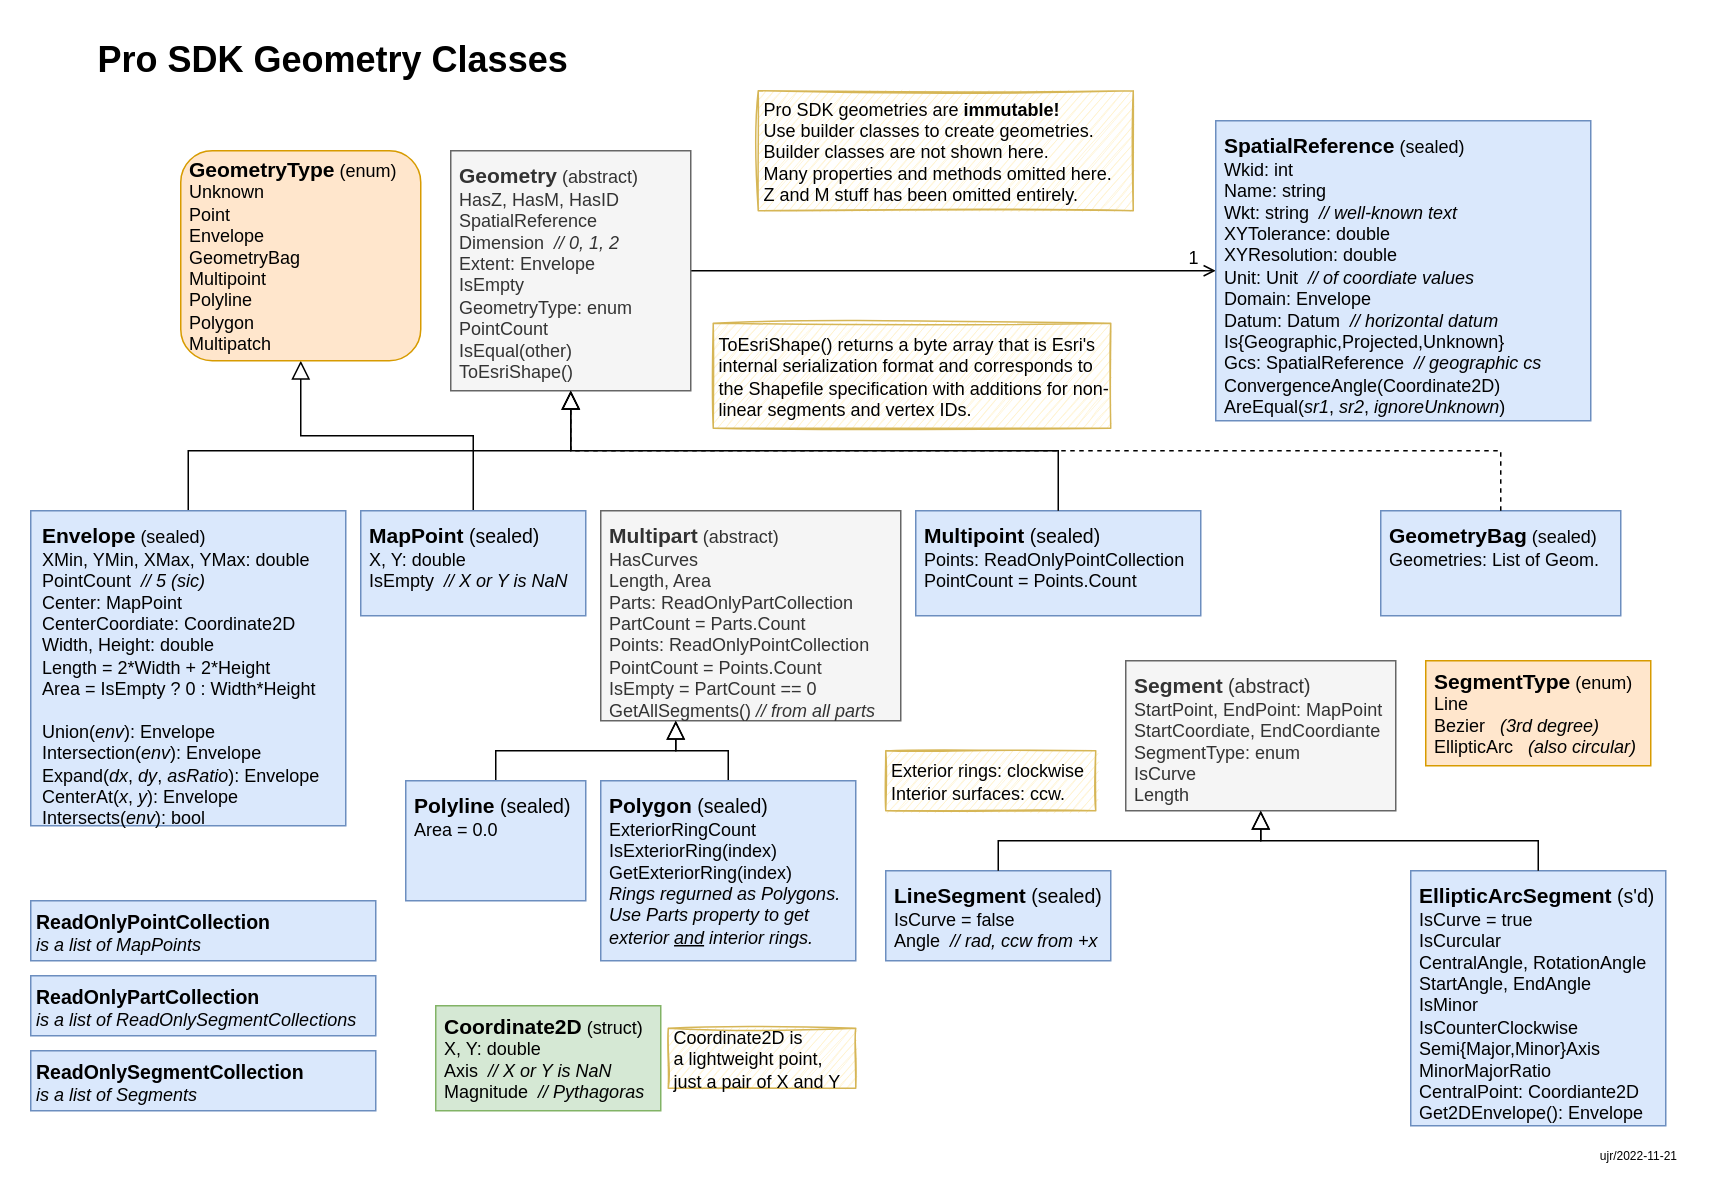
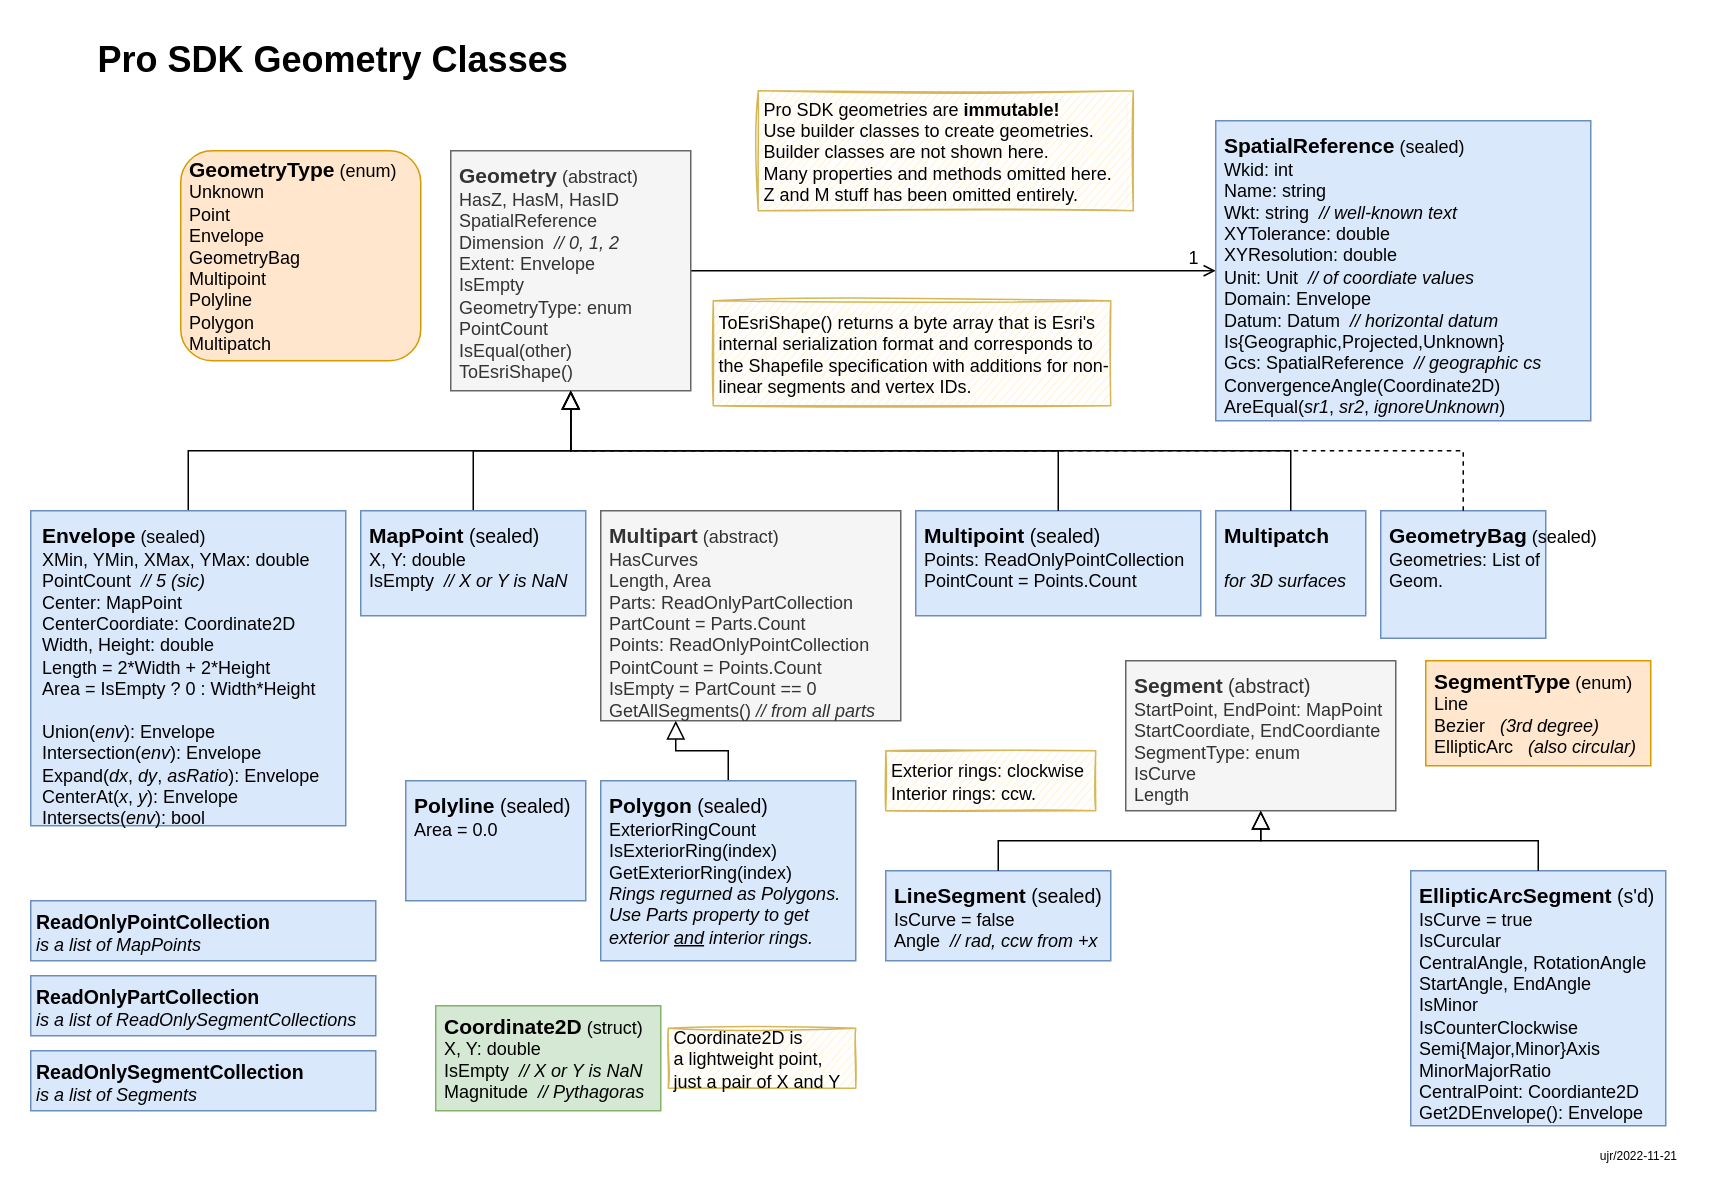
(912, 376) -> (912, 353)
(365, 436) -> (473, 453)
none -> (1291, 482)
none -> (1291, 563)
(1501, 563) -> (1463, 575)
(570, 751) -> none
(994, 782) -> (994, 782)
(553, 1058) -> (553, 1058)
